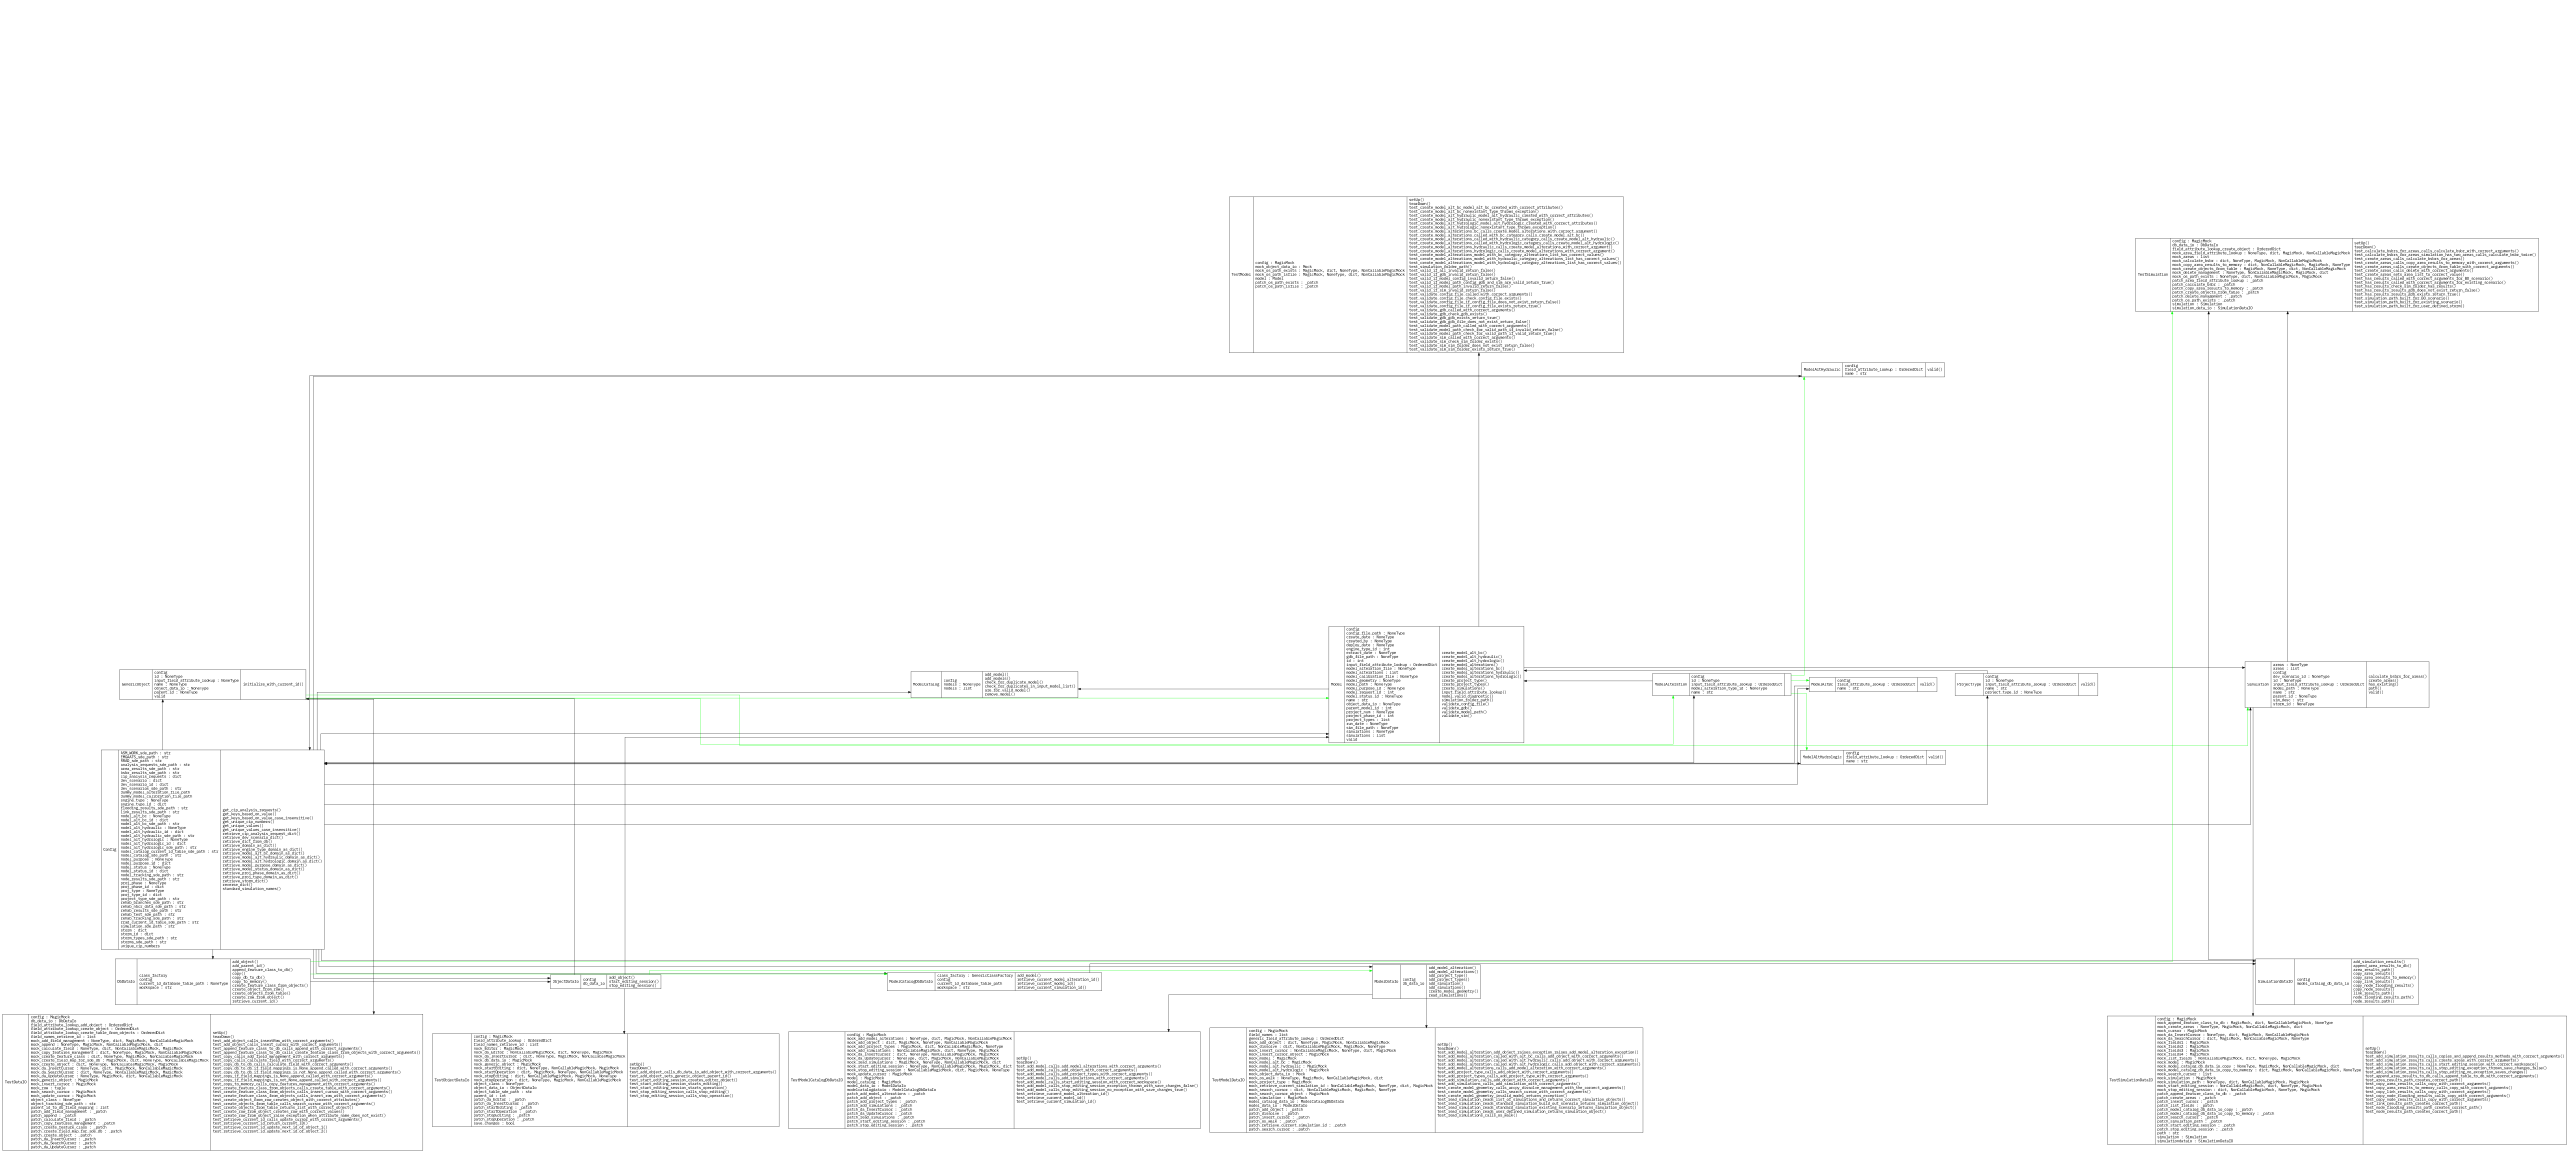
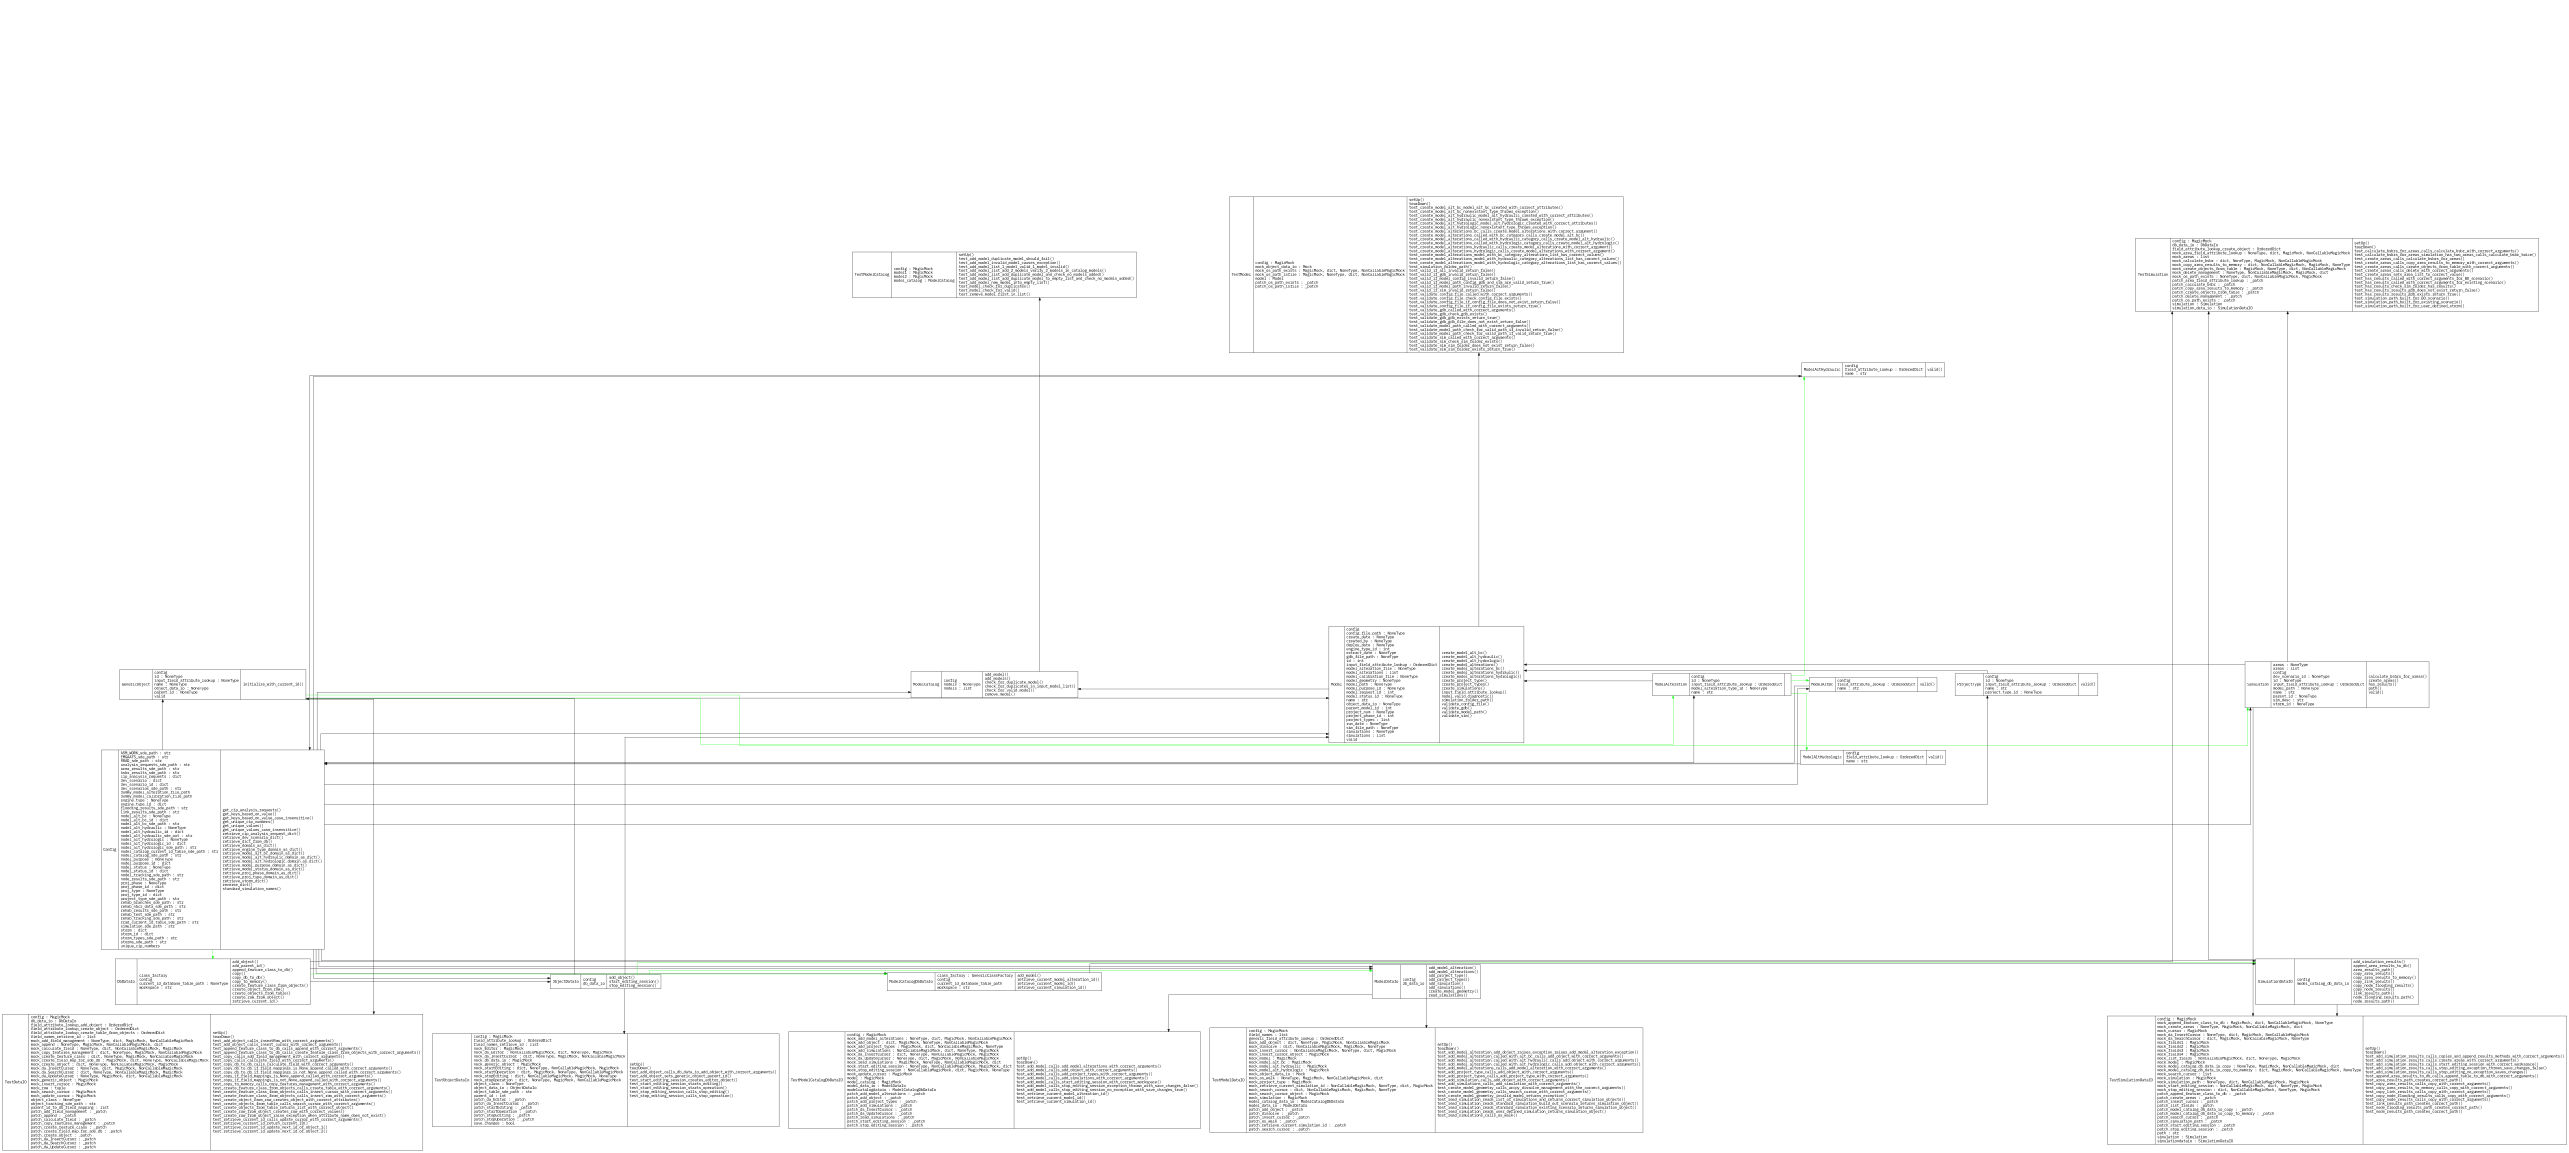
none -> (994, 275)
(1883, 668) -> (1886, 665)
(2384, 684) -> (2383, 684)
(1008, 690) -> (1010, 690)
(816, 698) -> (816, 698)
(1061, 764) -> none
(157, 836) -> (156, 836)
(2172, 941) -> (2172, 941)
(213, 953) -> (213, 953)
none -> (1439, 963)
none -> (840, 969)
none -> (2337, 1009)
